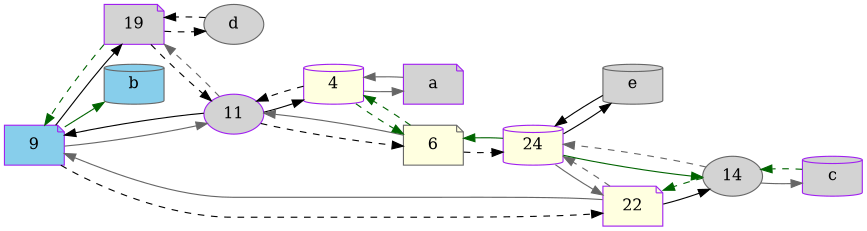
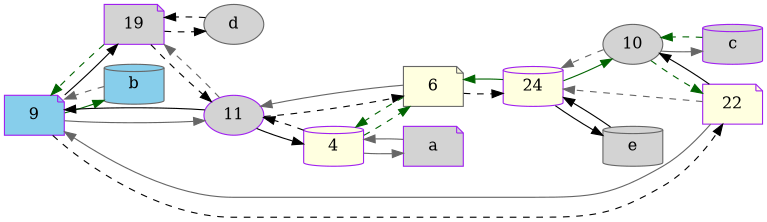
none -> (90, 91)
(733, 176) -> (633, 44)
(574, 177) -> none
